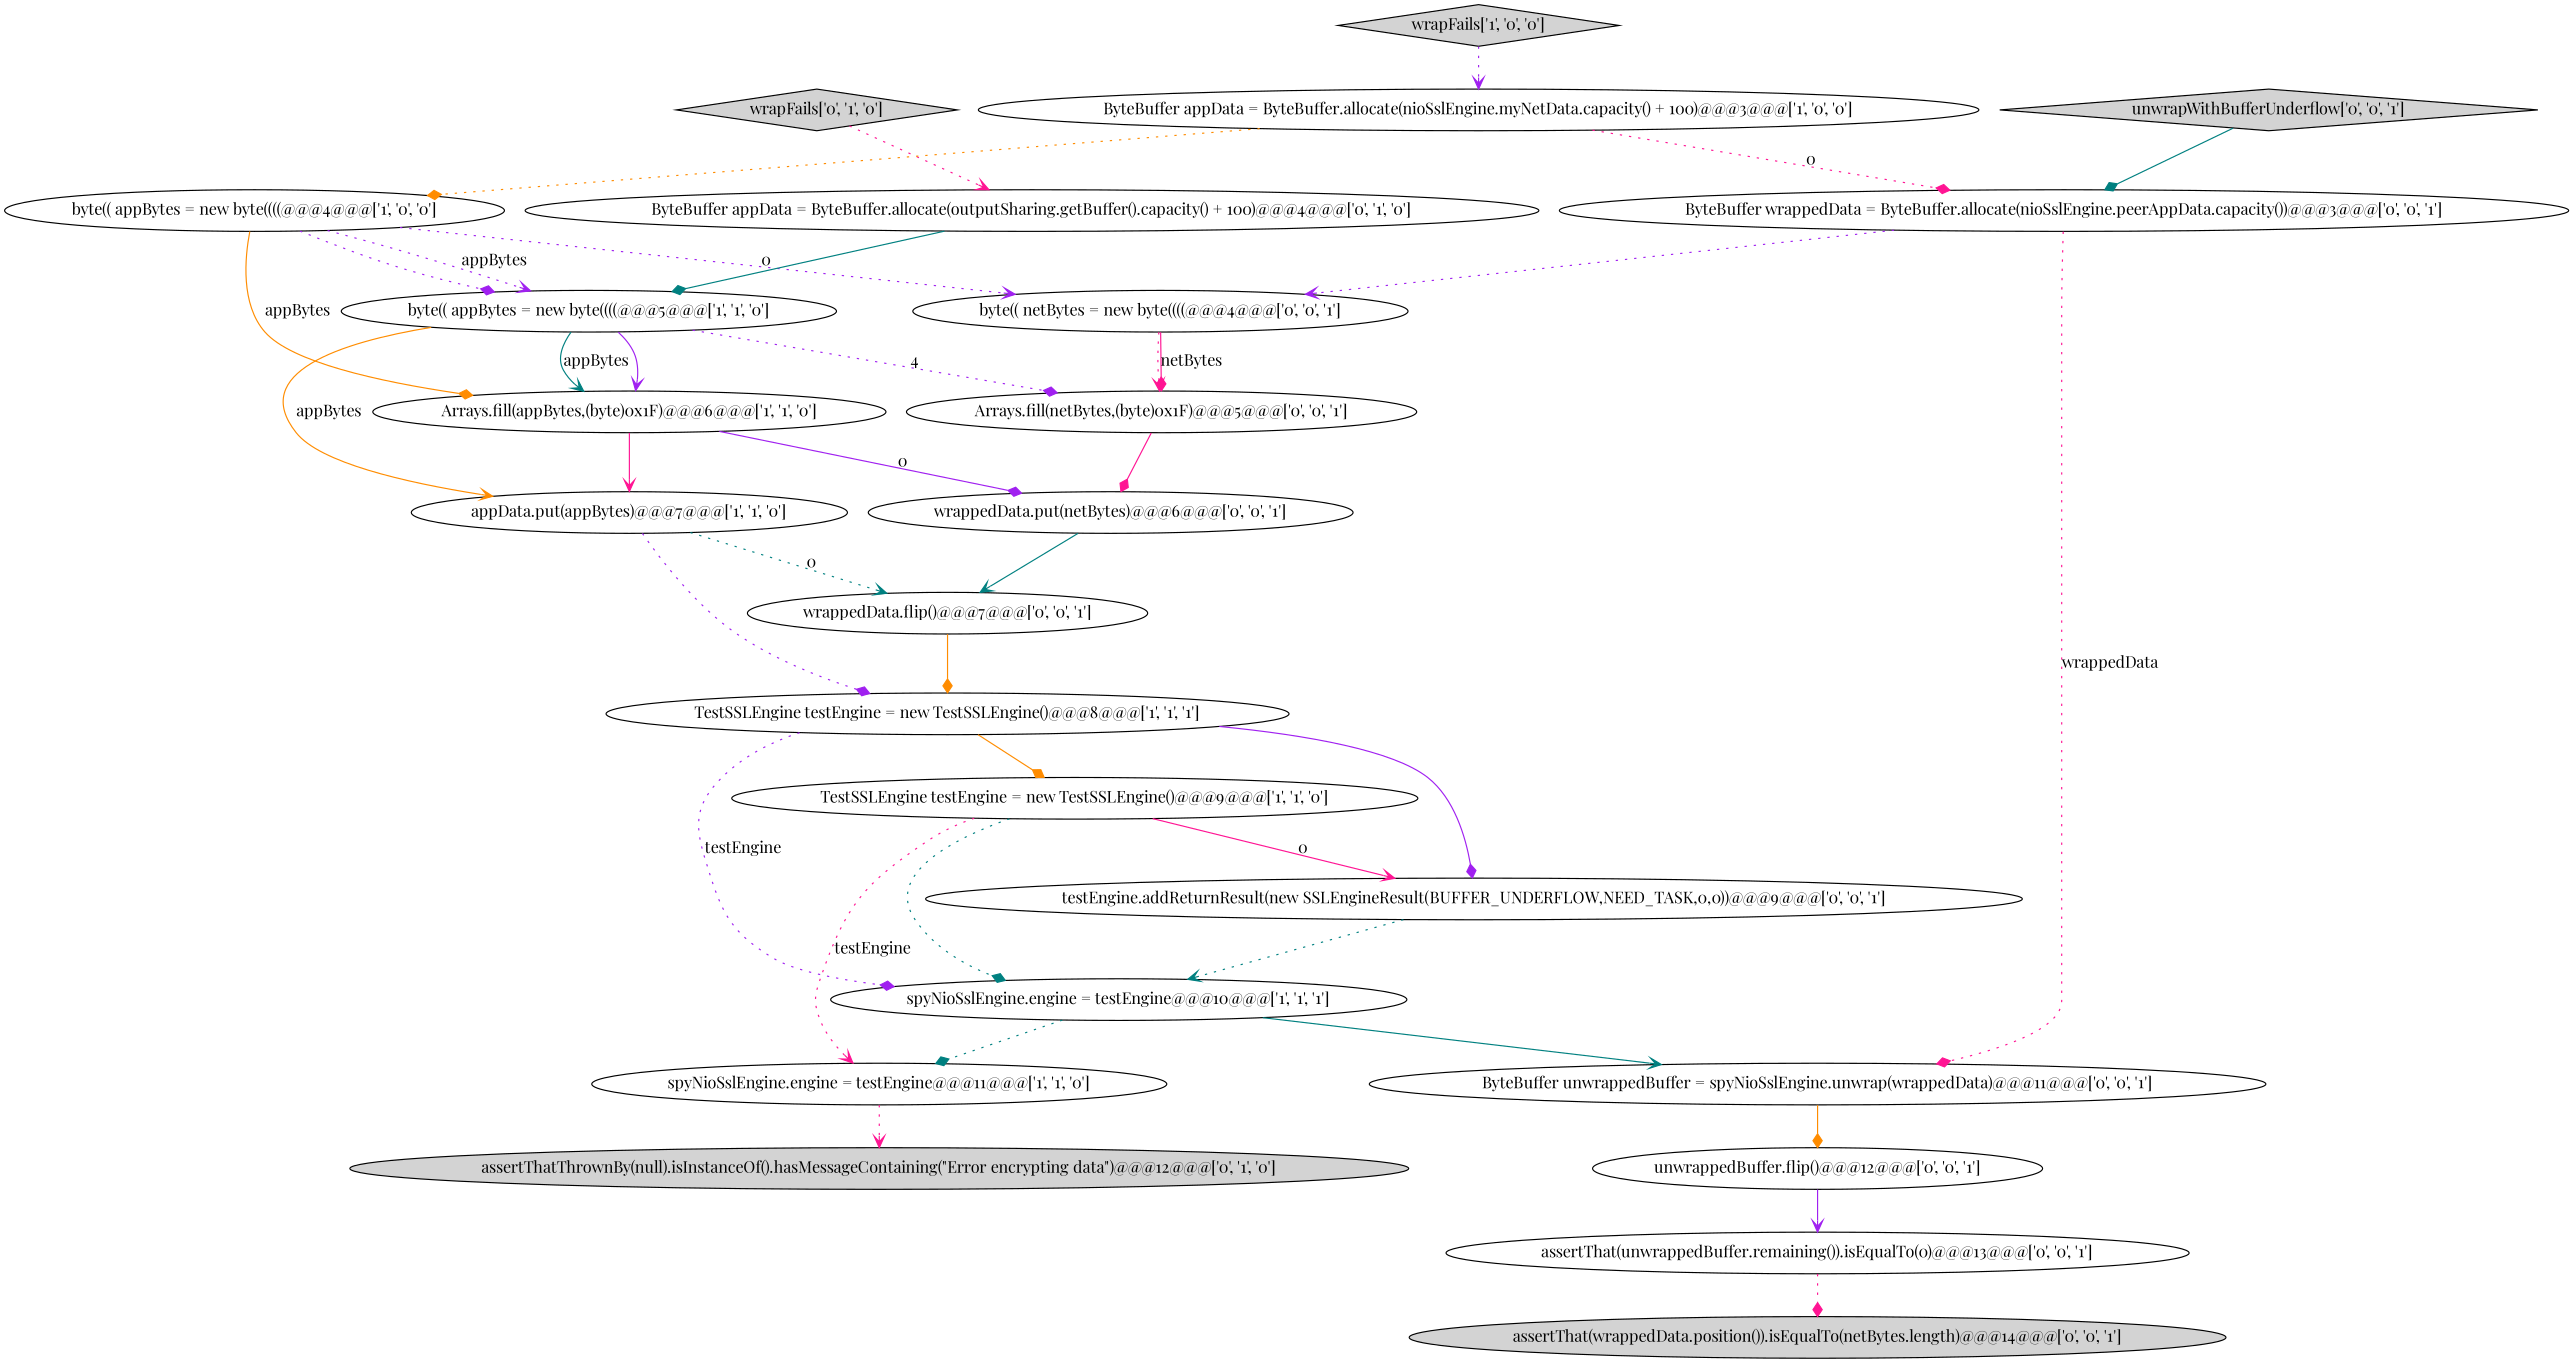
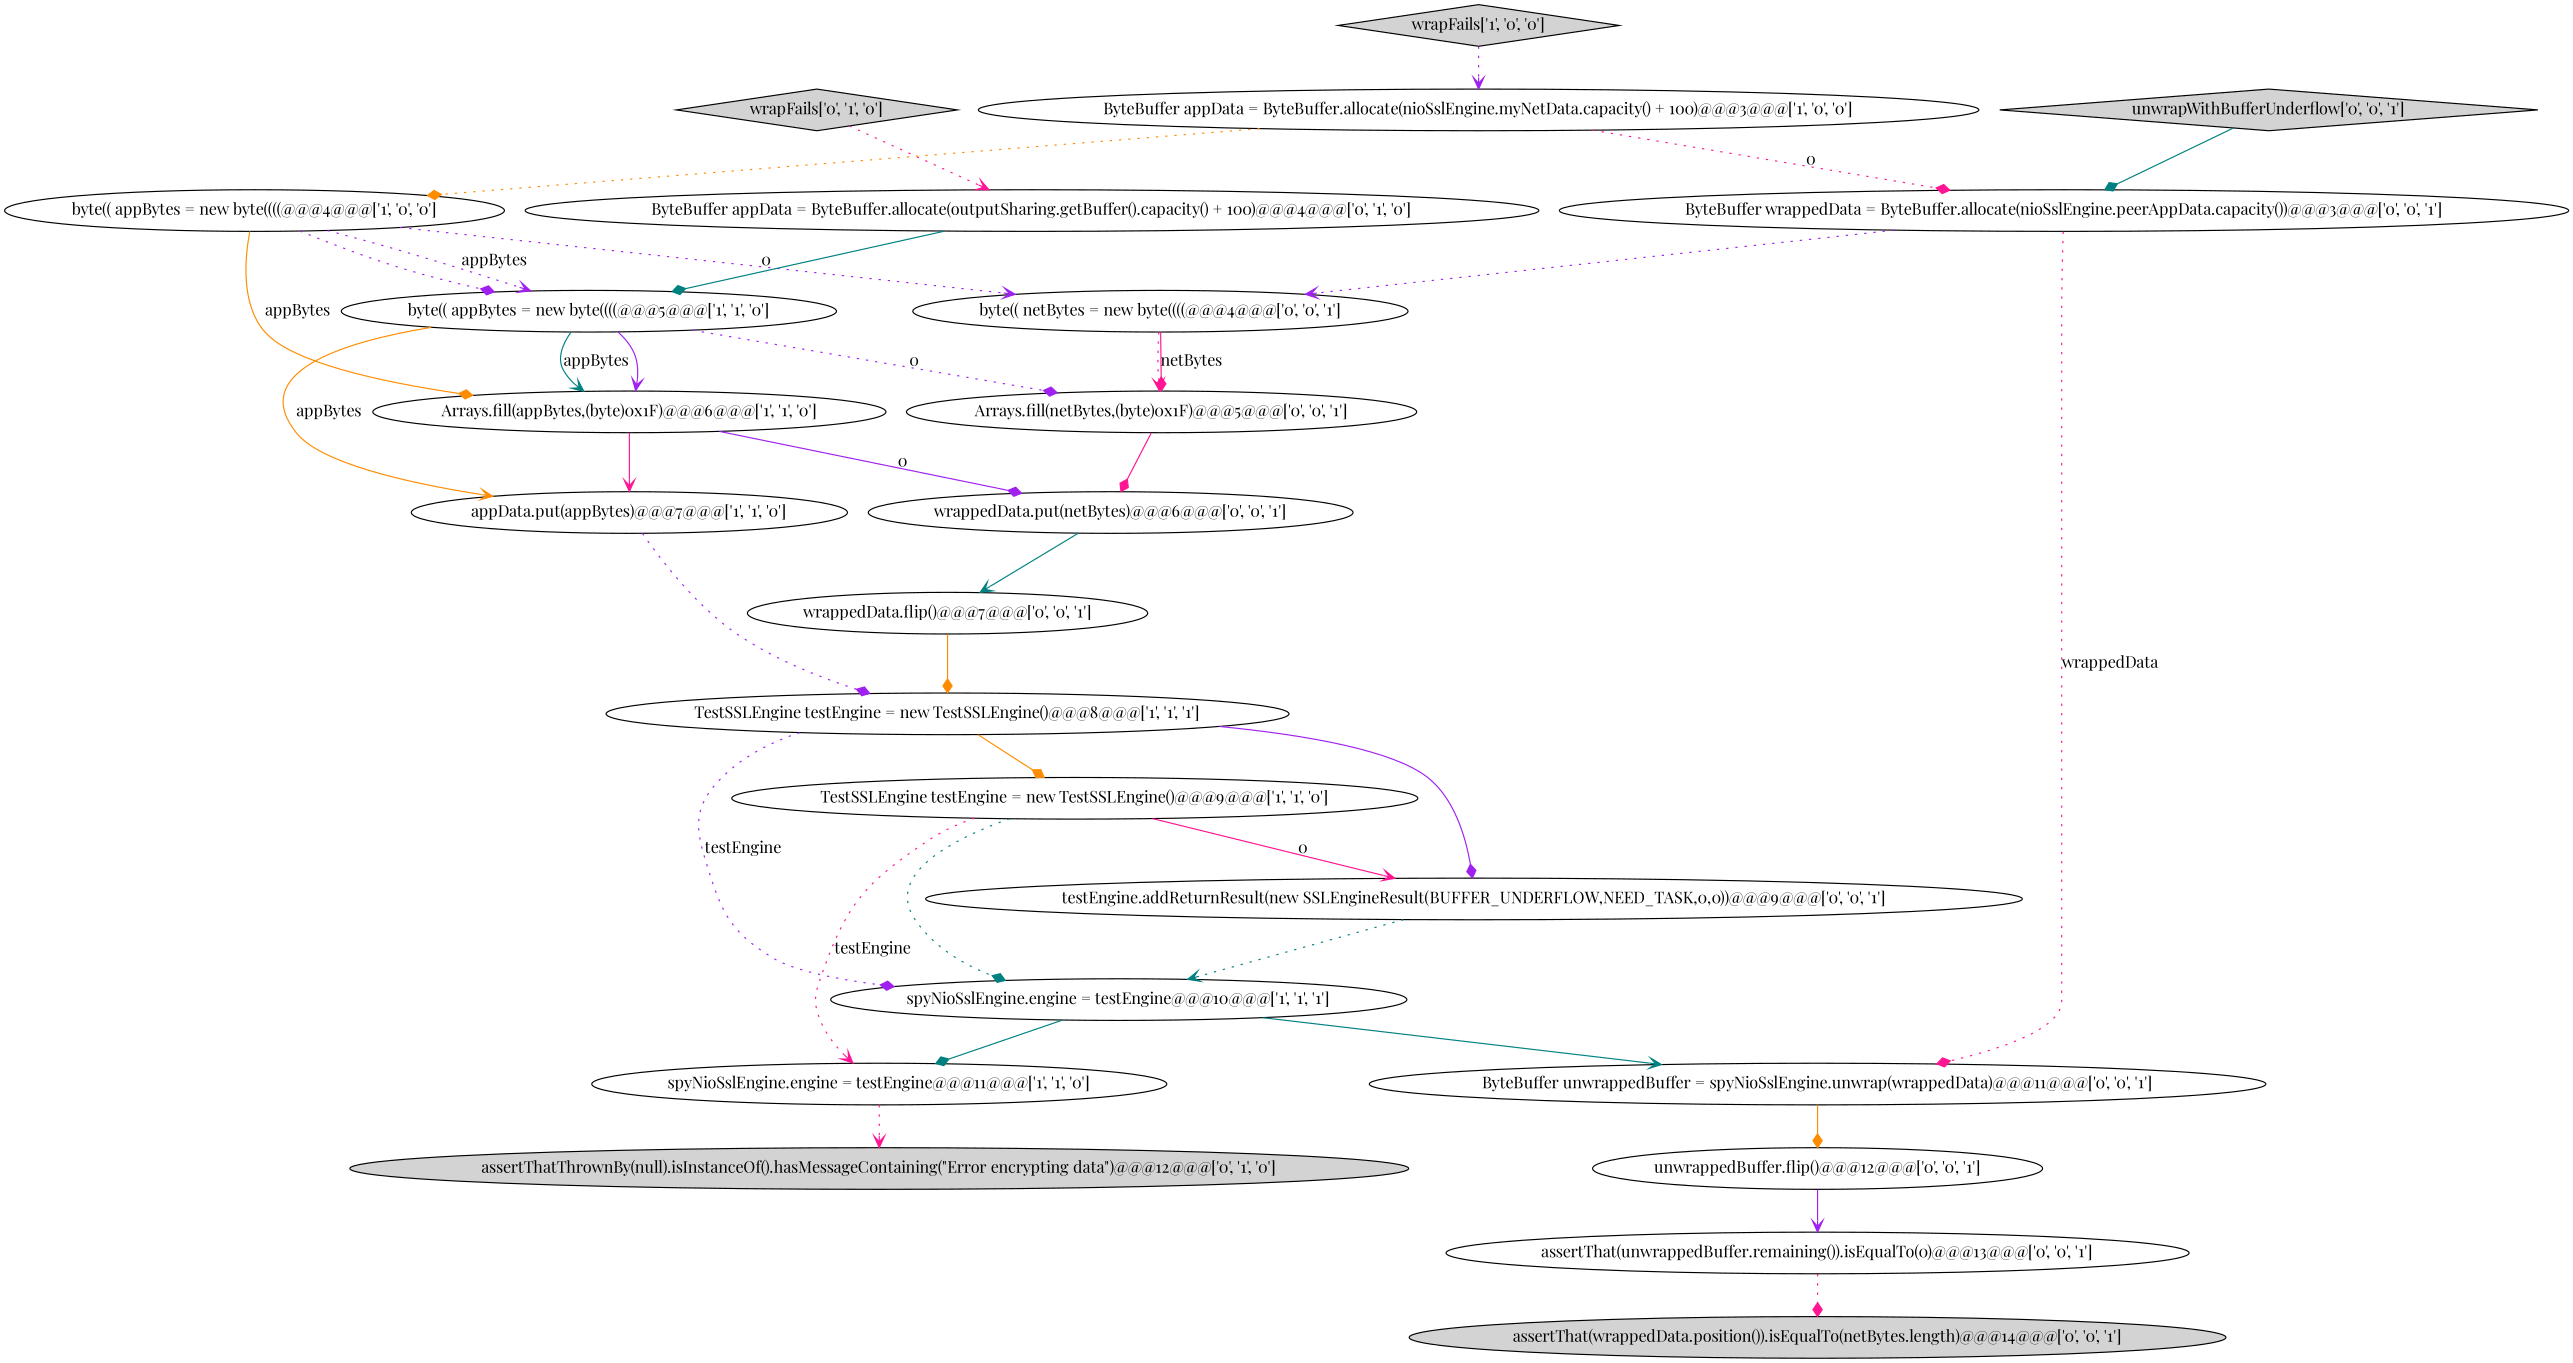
(915, 362) -> (915, 362)
(783, 561) -> none
(1006, 1040) -> (1006, 1040)
